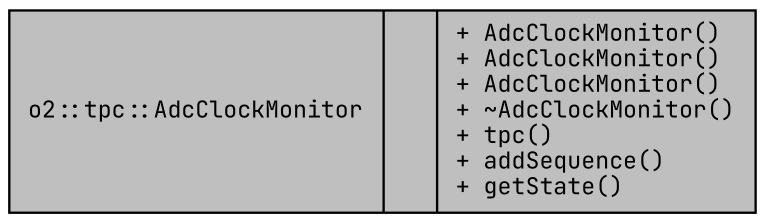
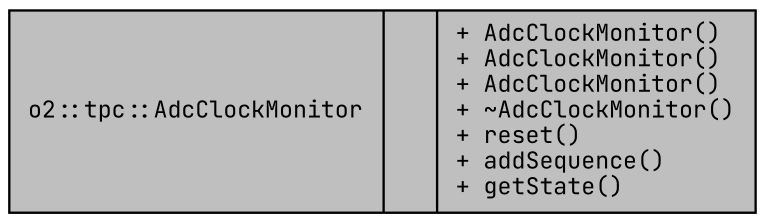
(506, 136) -> (520, 136)
